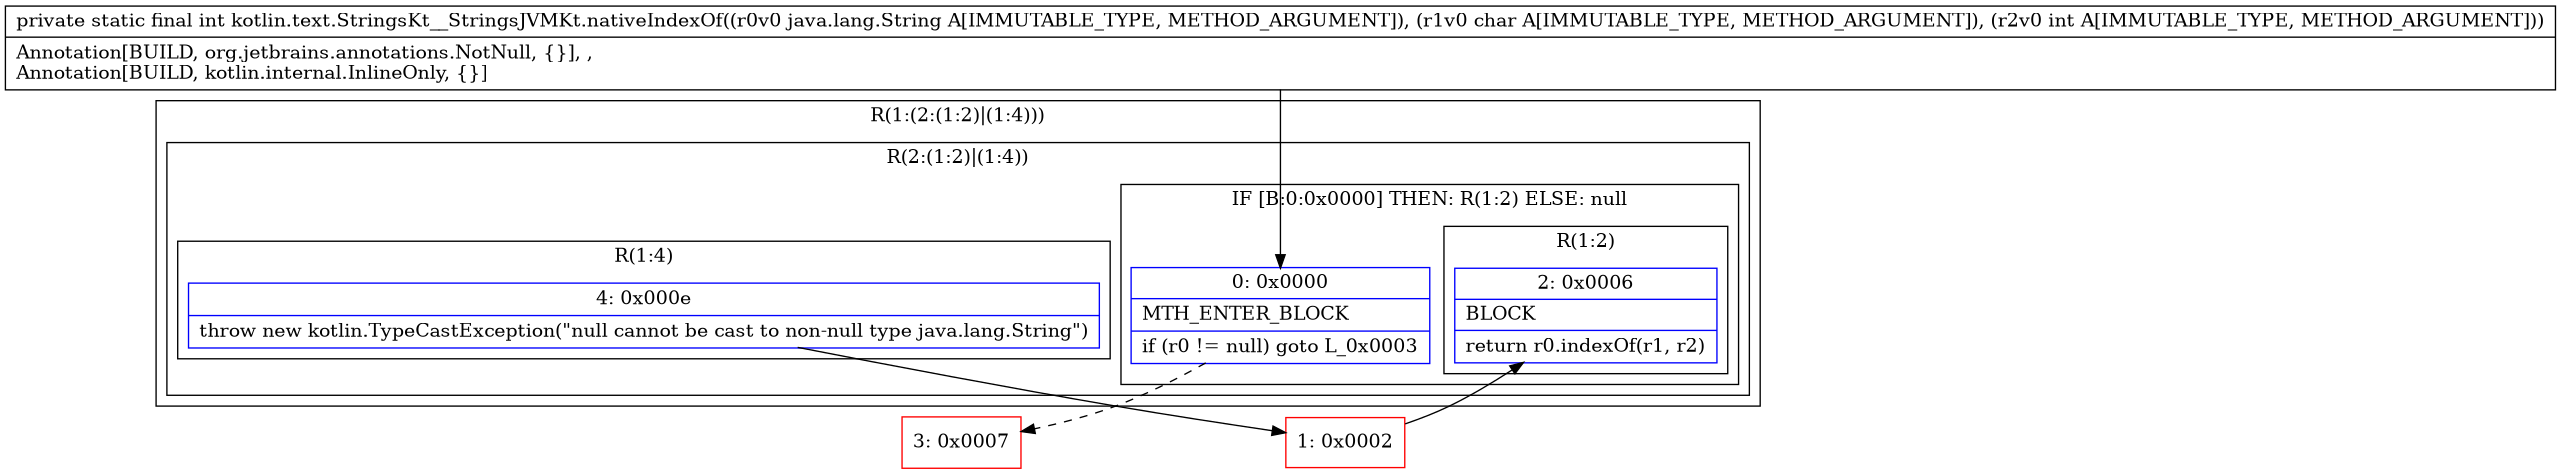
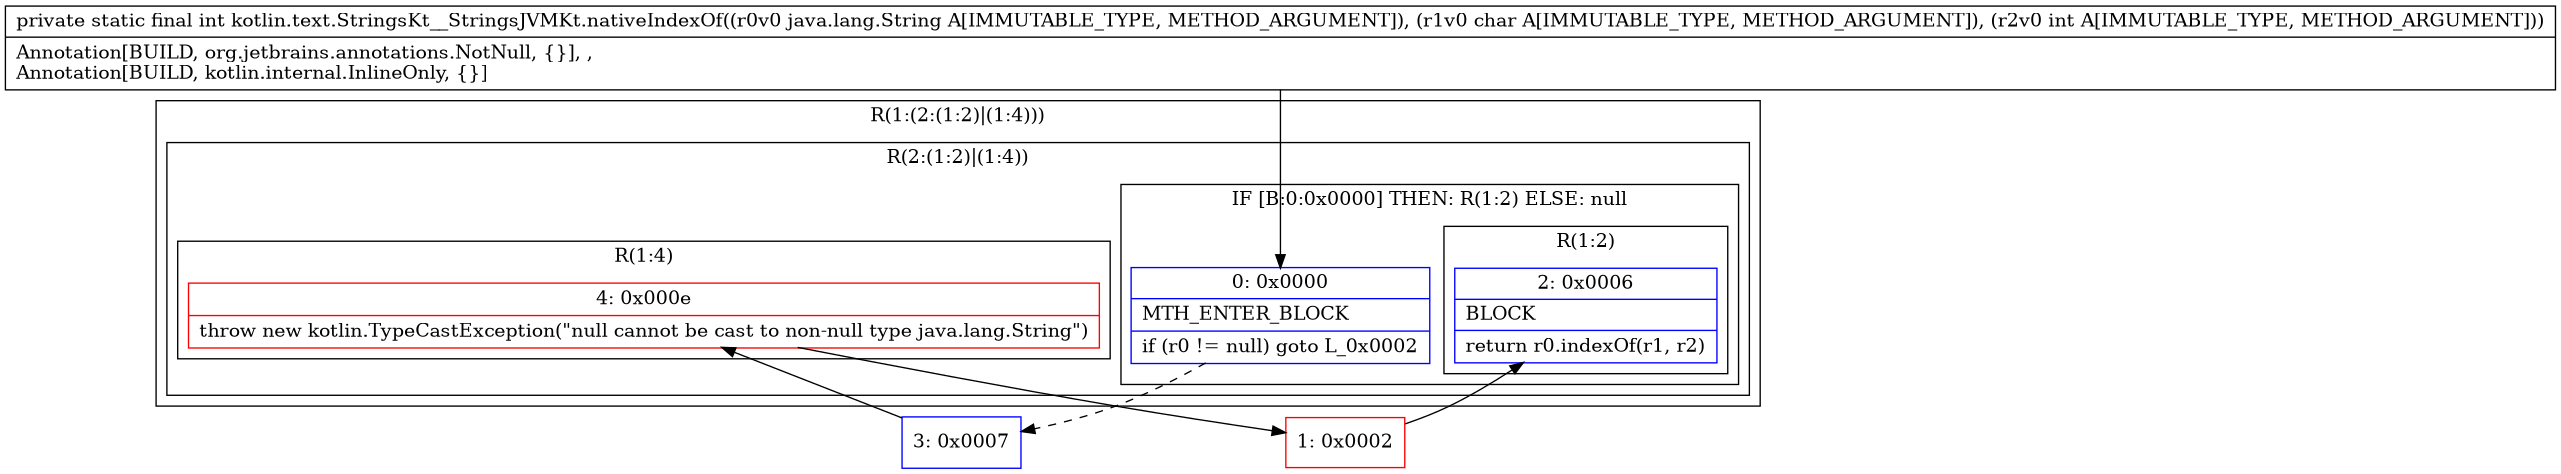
(644, 316) -> (644, 316)
(1280, 347) -> (1280, 347)
none -> (818, 385)
(962, 443) -> (962, 443)
